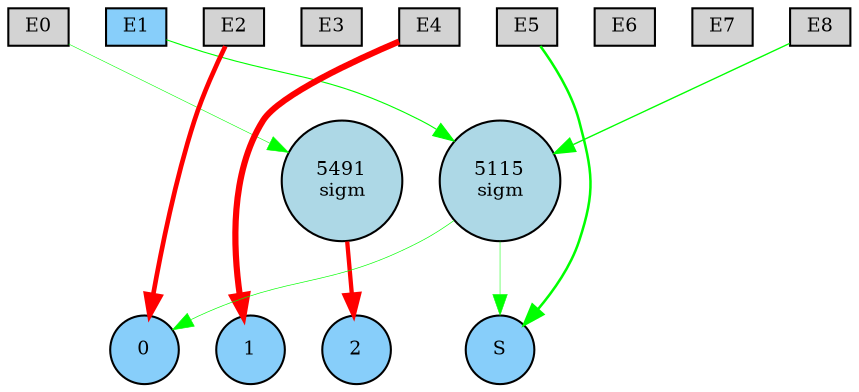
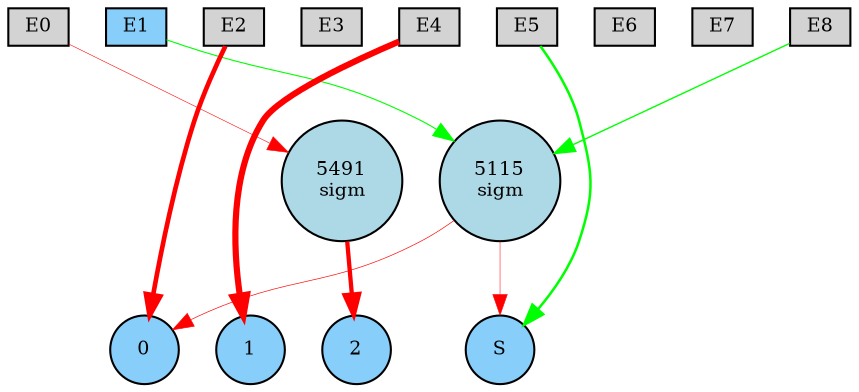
(169, 94) -> (169, 94)
(500, 268) -> (500, 268)
(325, 277) -> (325, 277)
